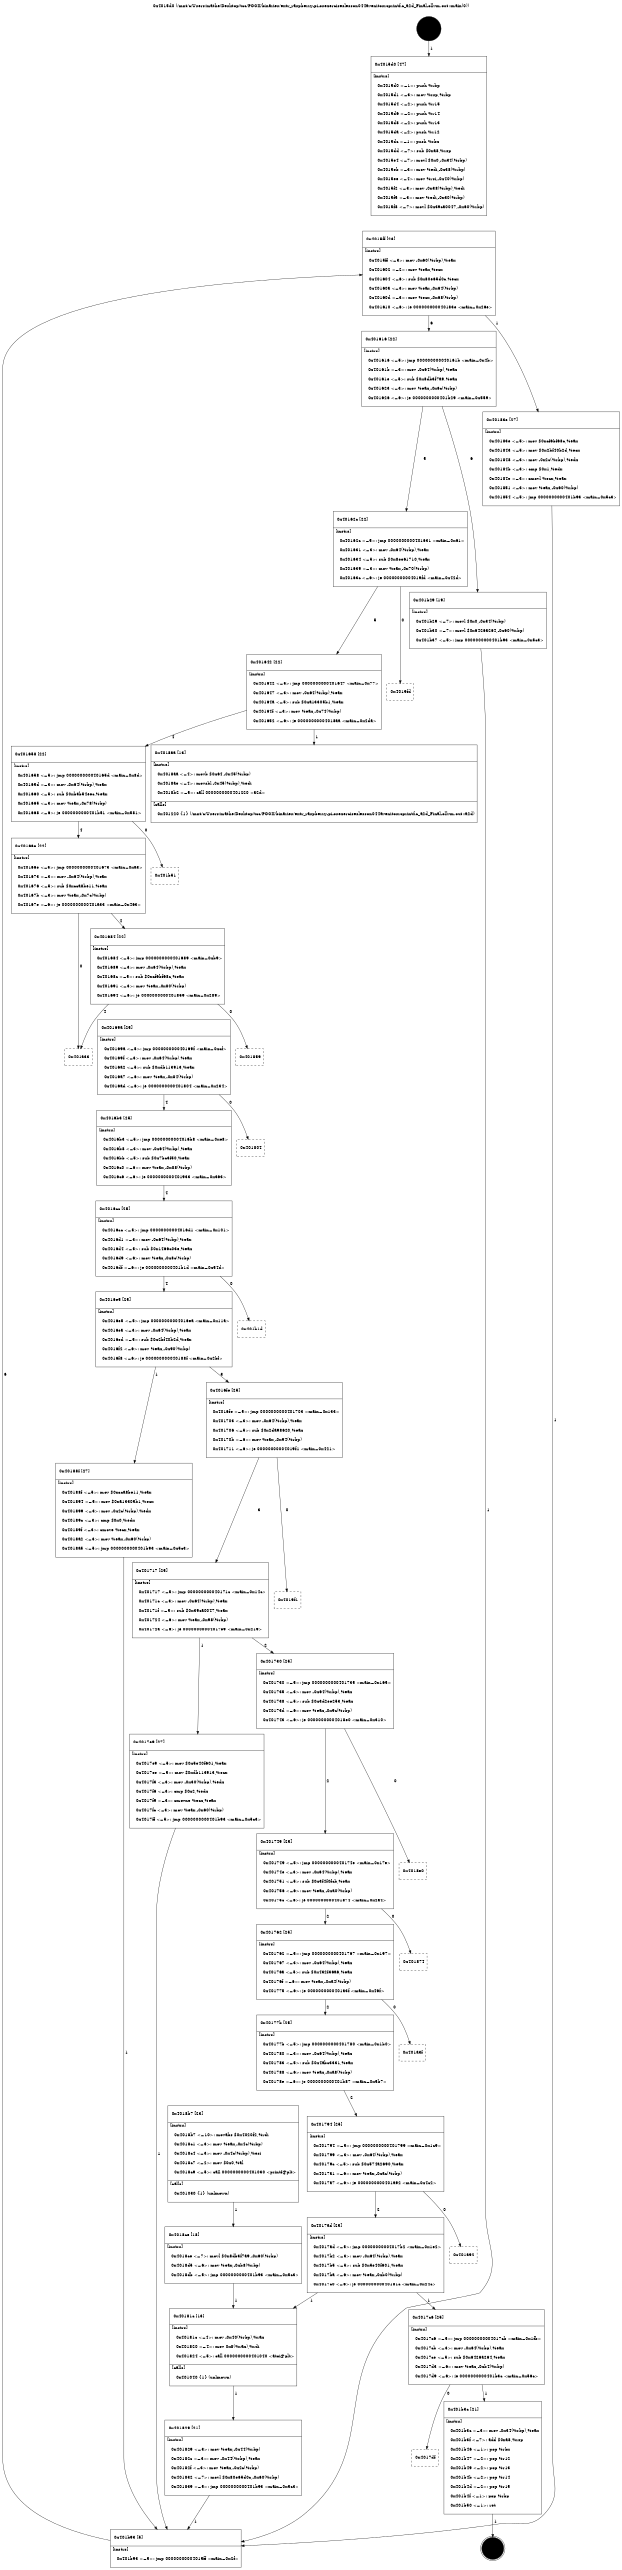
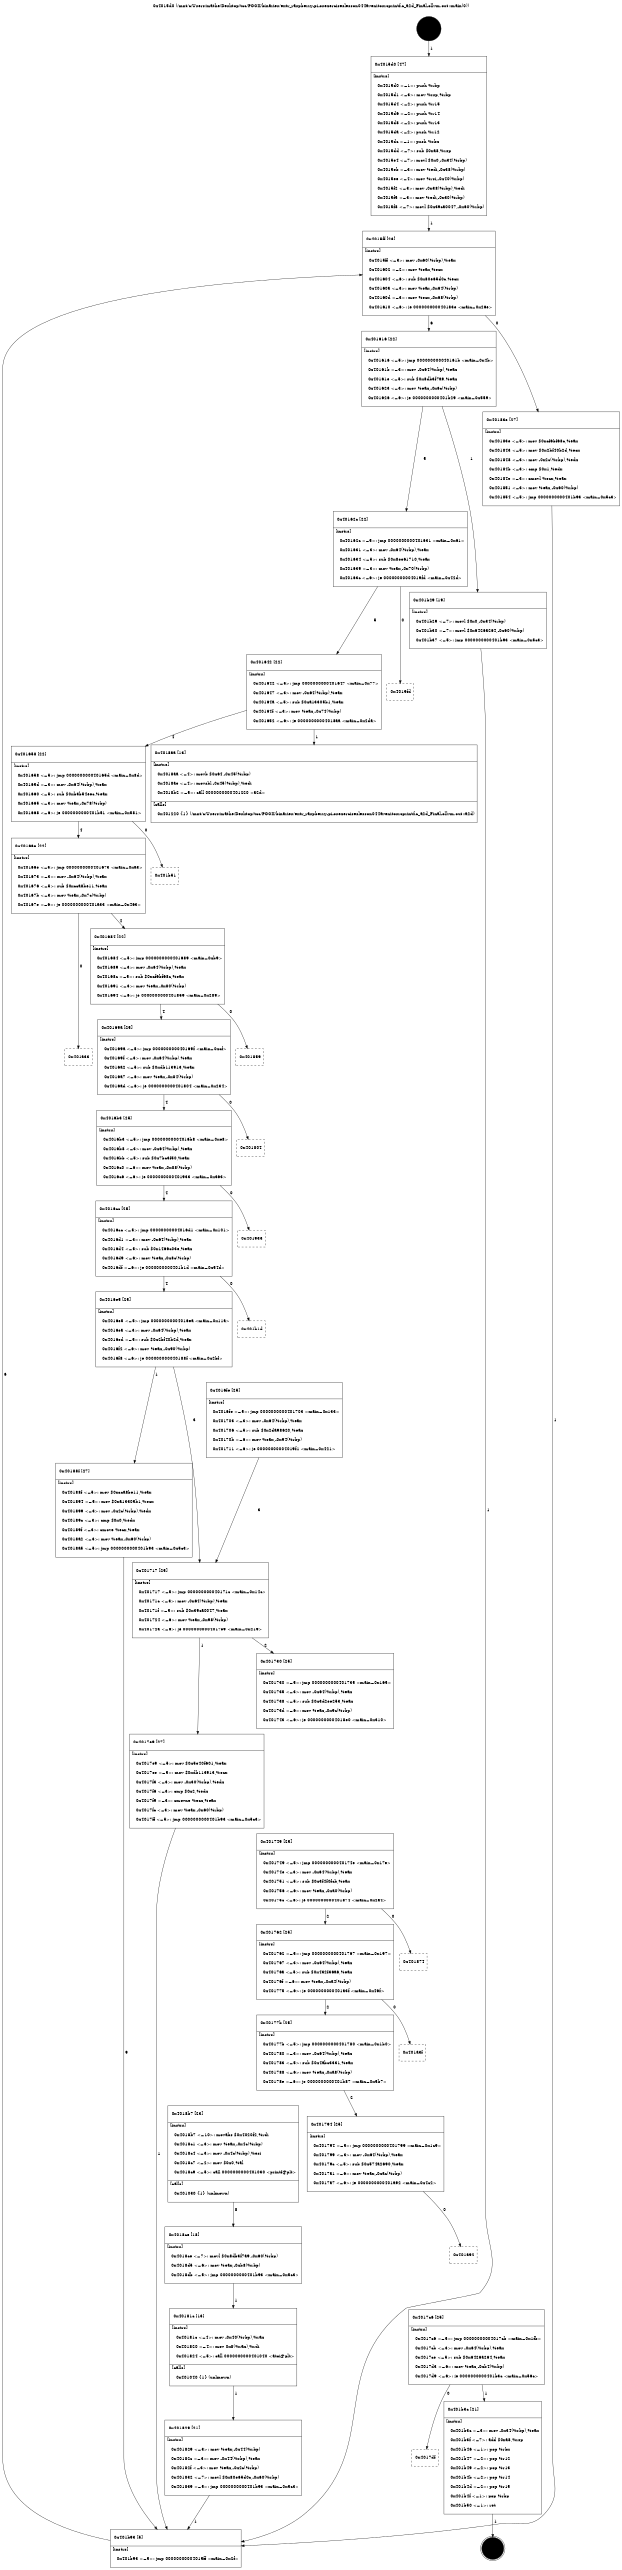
none -> (429, 222)
(496, 323) -> (496, 323)
(471, 459) -> (471, 459)
(92, 1023) -> (161, 1010)
none -> (251, 1239)
(218, 1374) -> (192, 1462)
(288, 1600) -> none
(325, 1780) -> none
(413, 1871) -> none
(126, 2053) -> (126, 2053)
(235, 2210) -> (235, 2210)
(376, 2255) -> none
